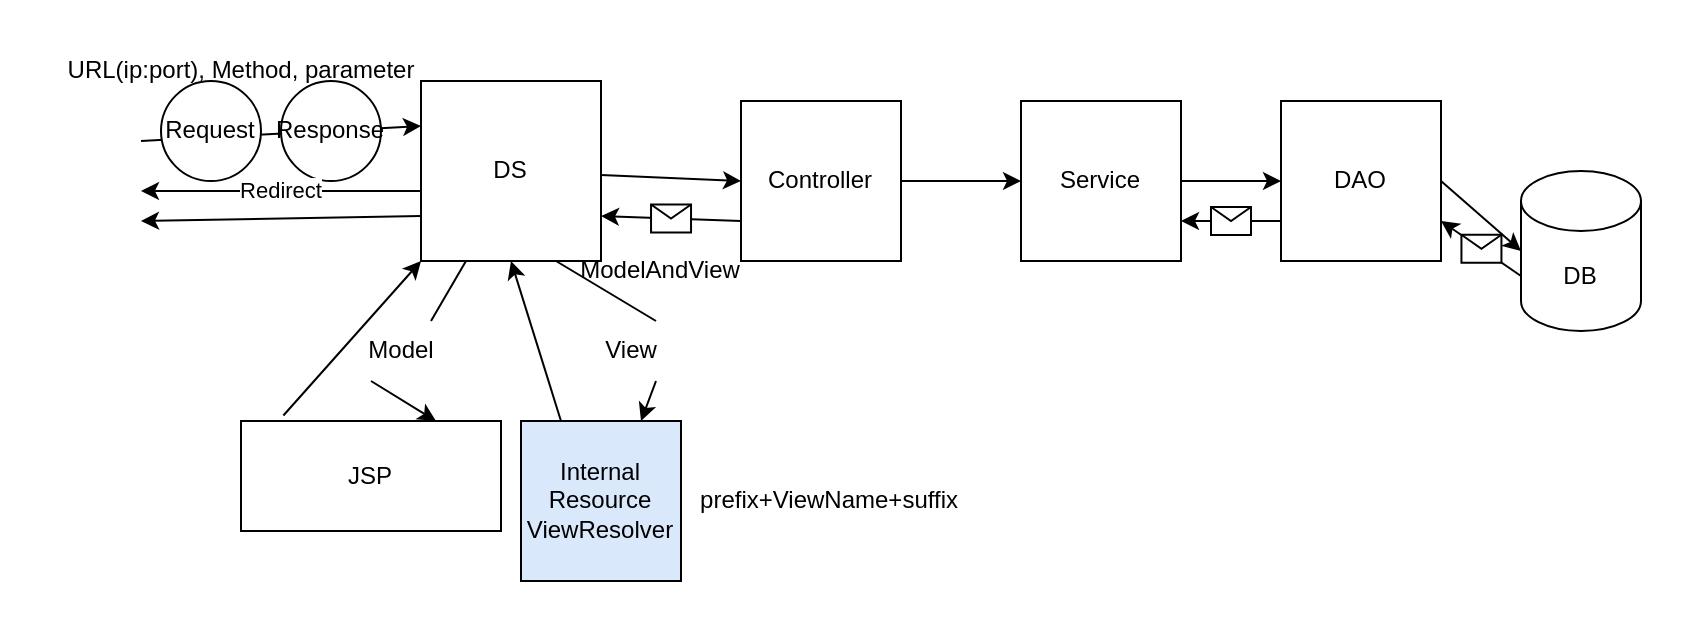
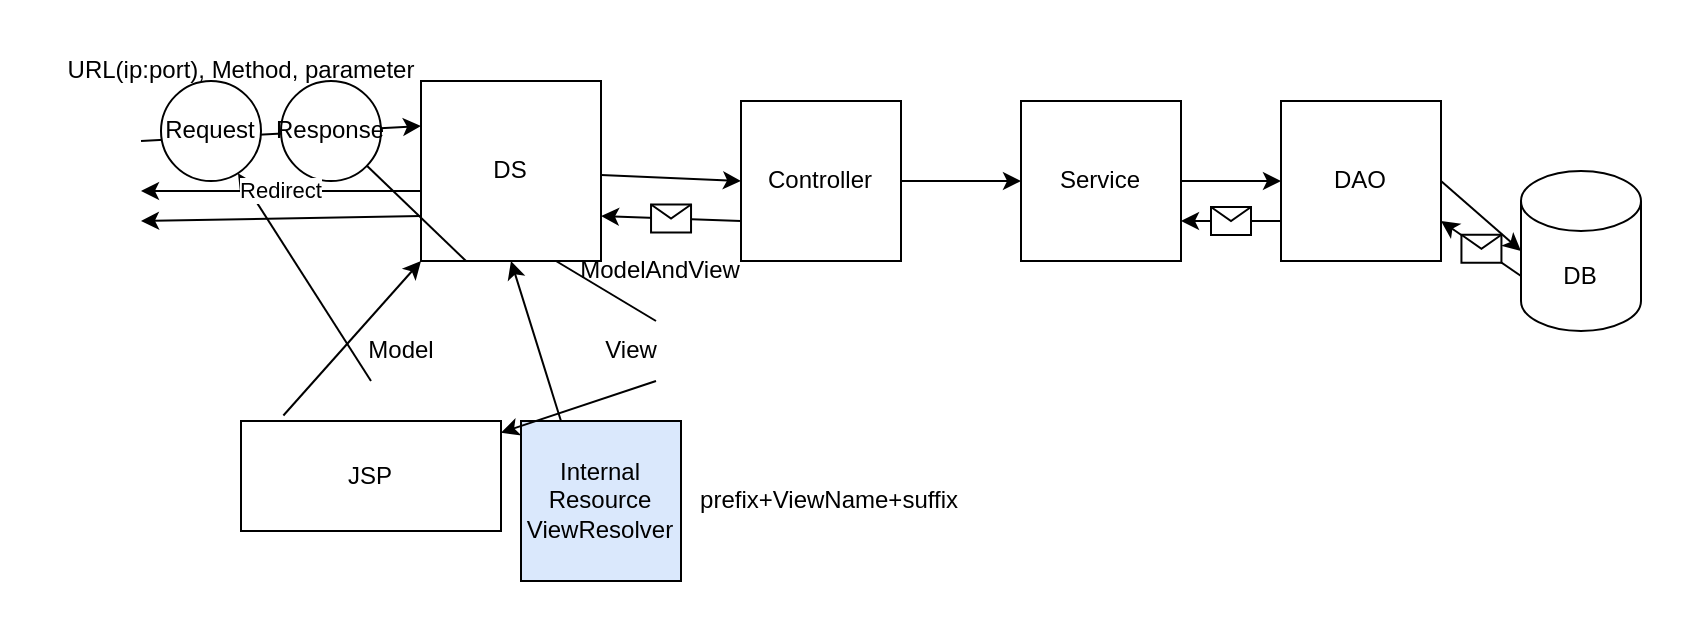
(449, 291) -> (444, 240)
(651, 395) -> (585, 405)
(398, 397) -> (314, 292)
